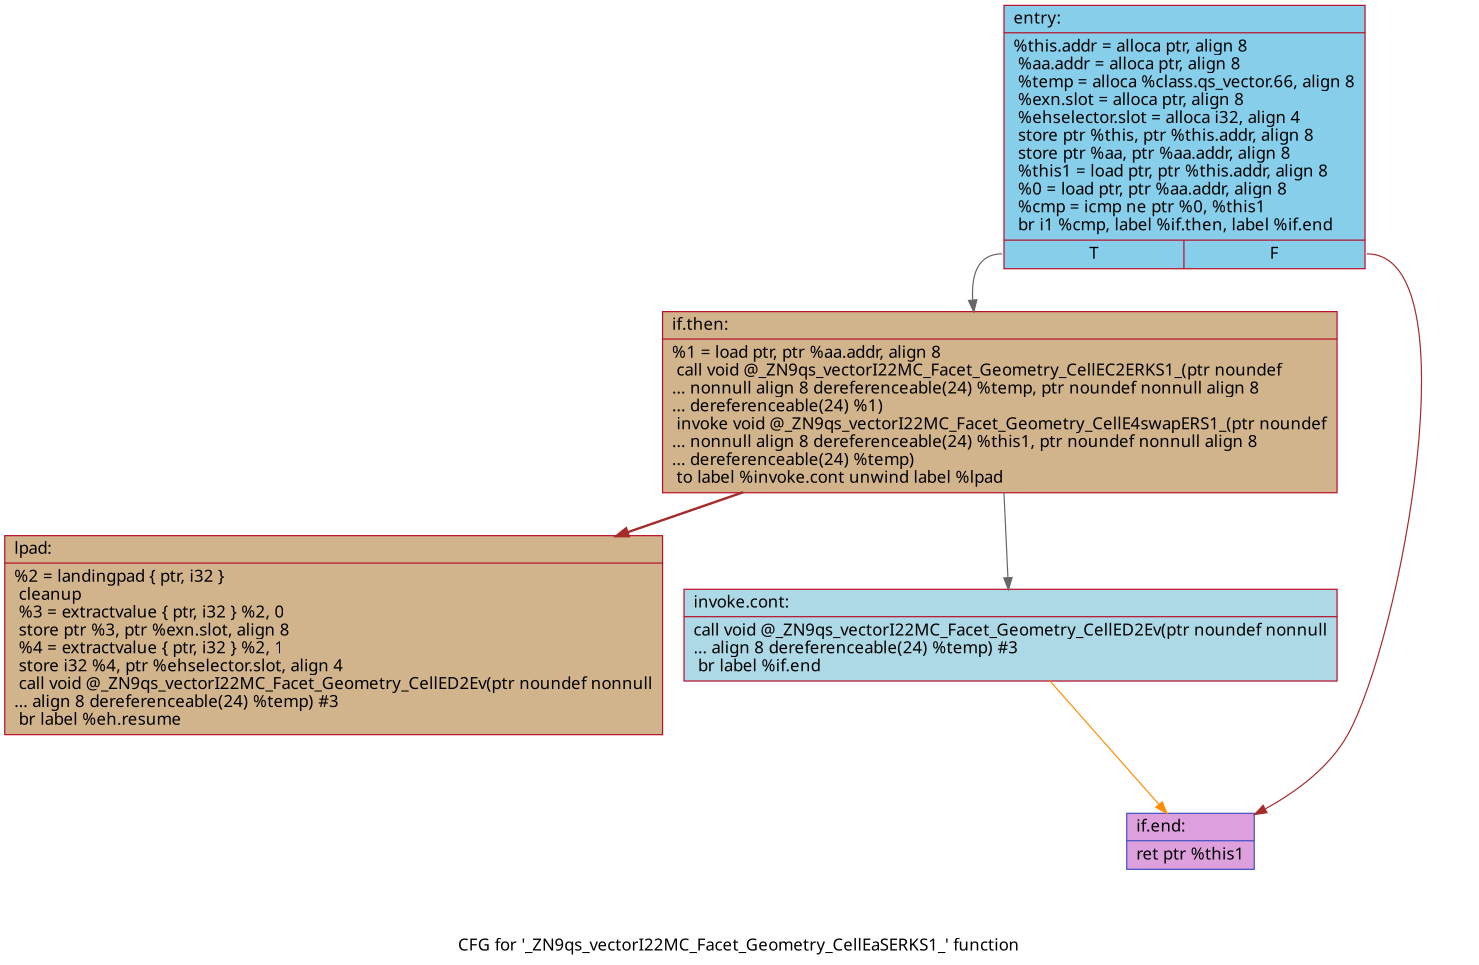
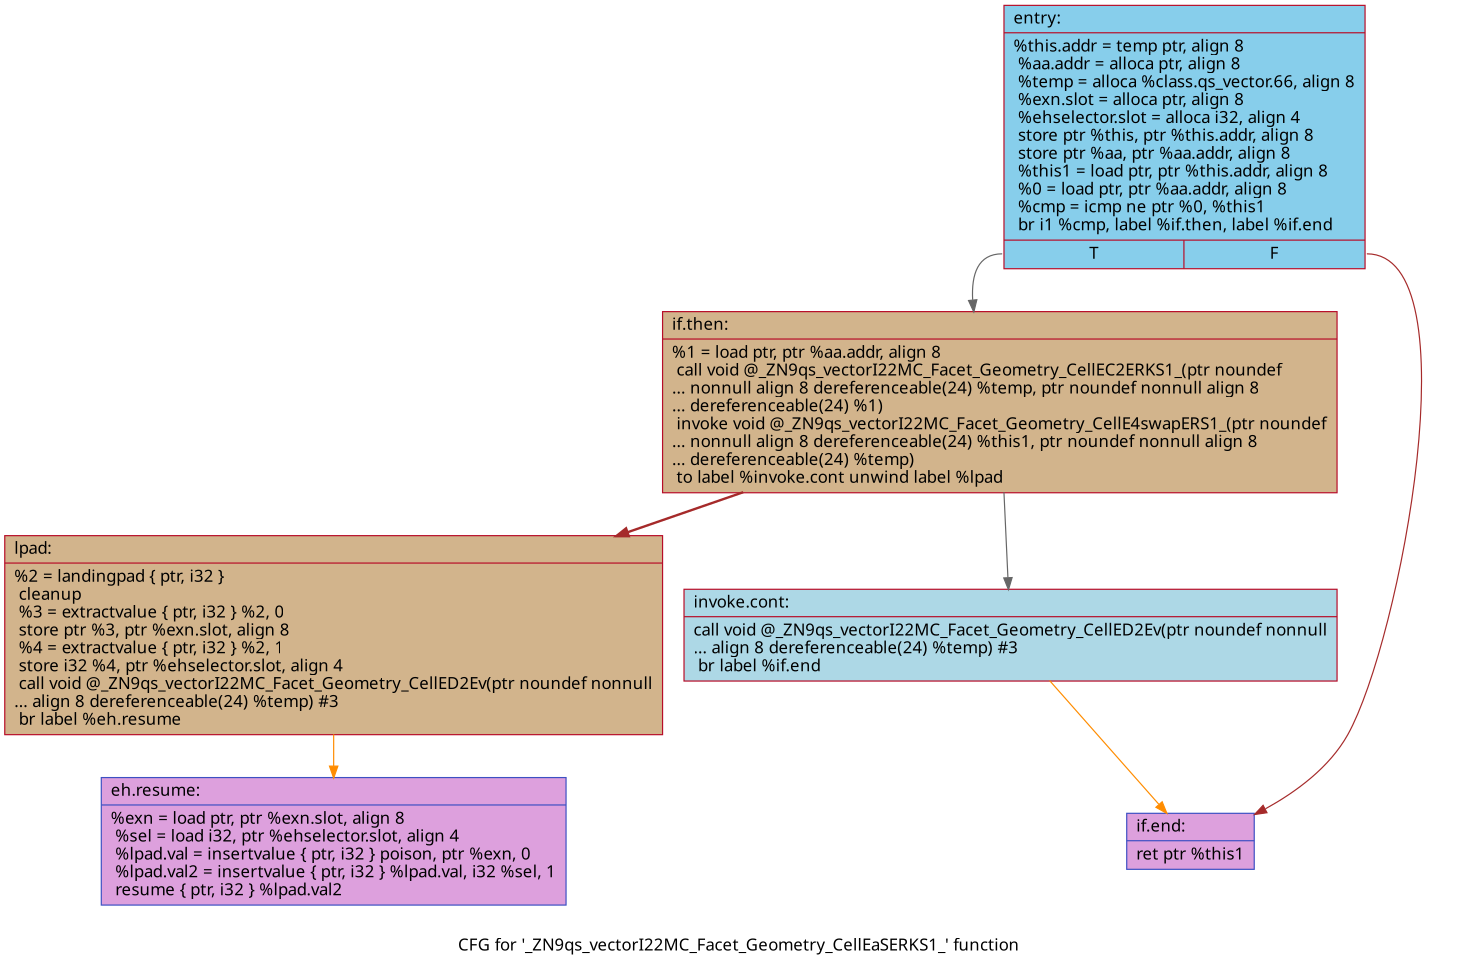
(1131, 46) -> (1129, 46)
none -> (334, 841)
